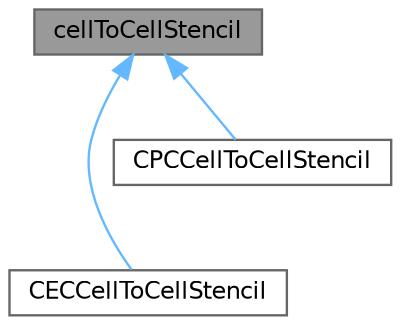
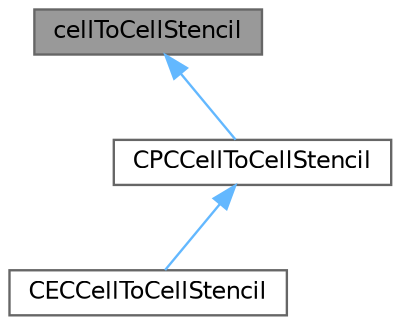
(89, 174) -> (193, 237)
